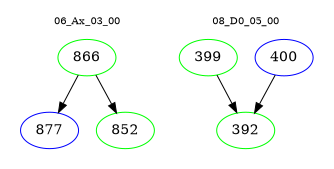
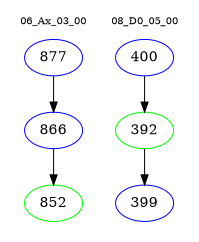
(87, 58) -> (54, 130)
(208, 58) -> (145, 203)
(71, 89) -> (54, 89)
(224, 89) -> (145, 162)
